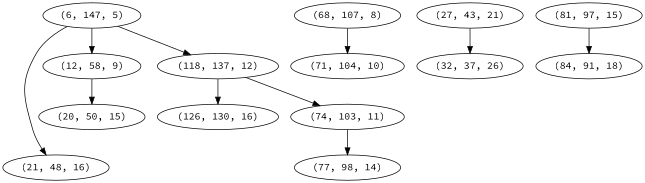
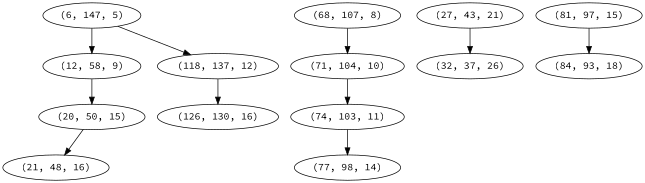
(589, 66) -> (589, 66)
(25, 81) -> (76, 139)
(280, 90) -> (348, 88)
